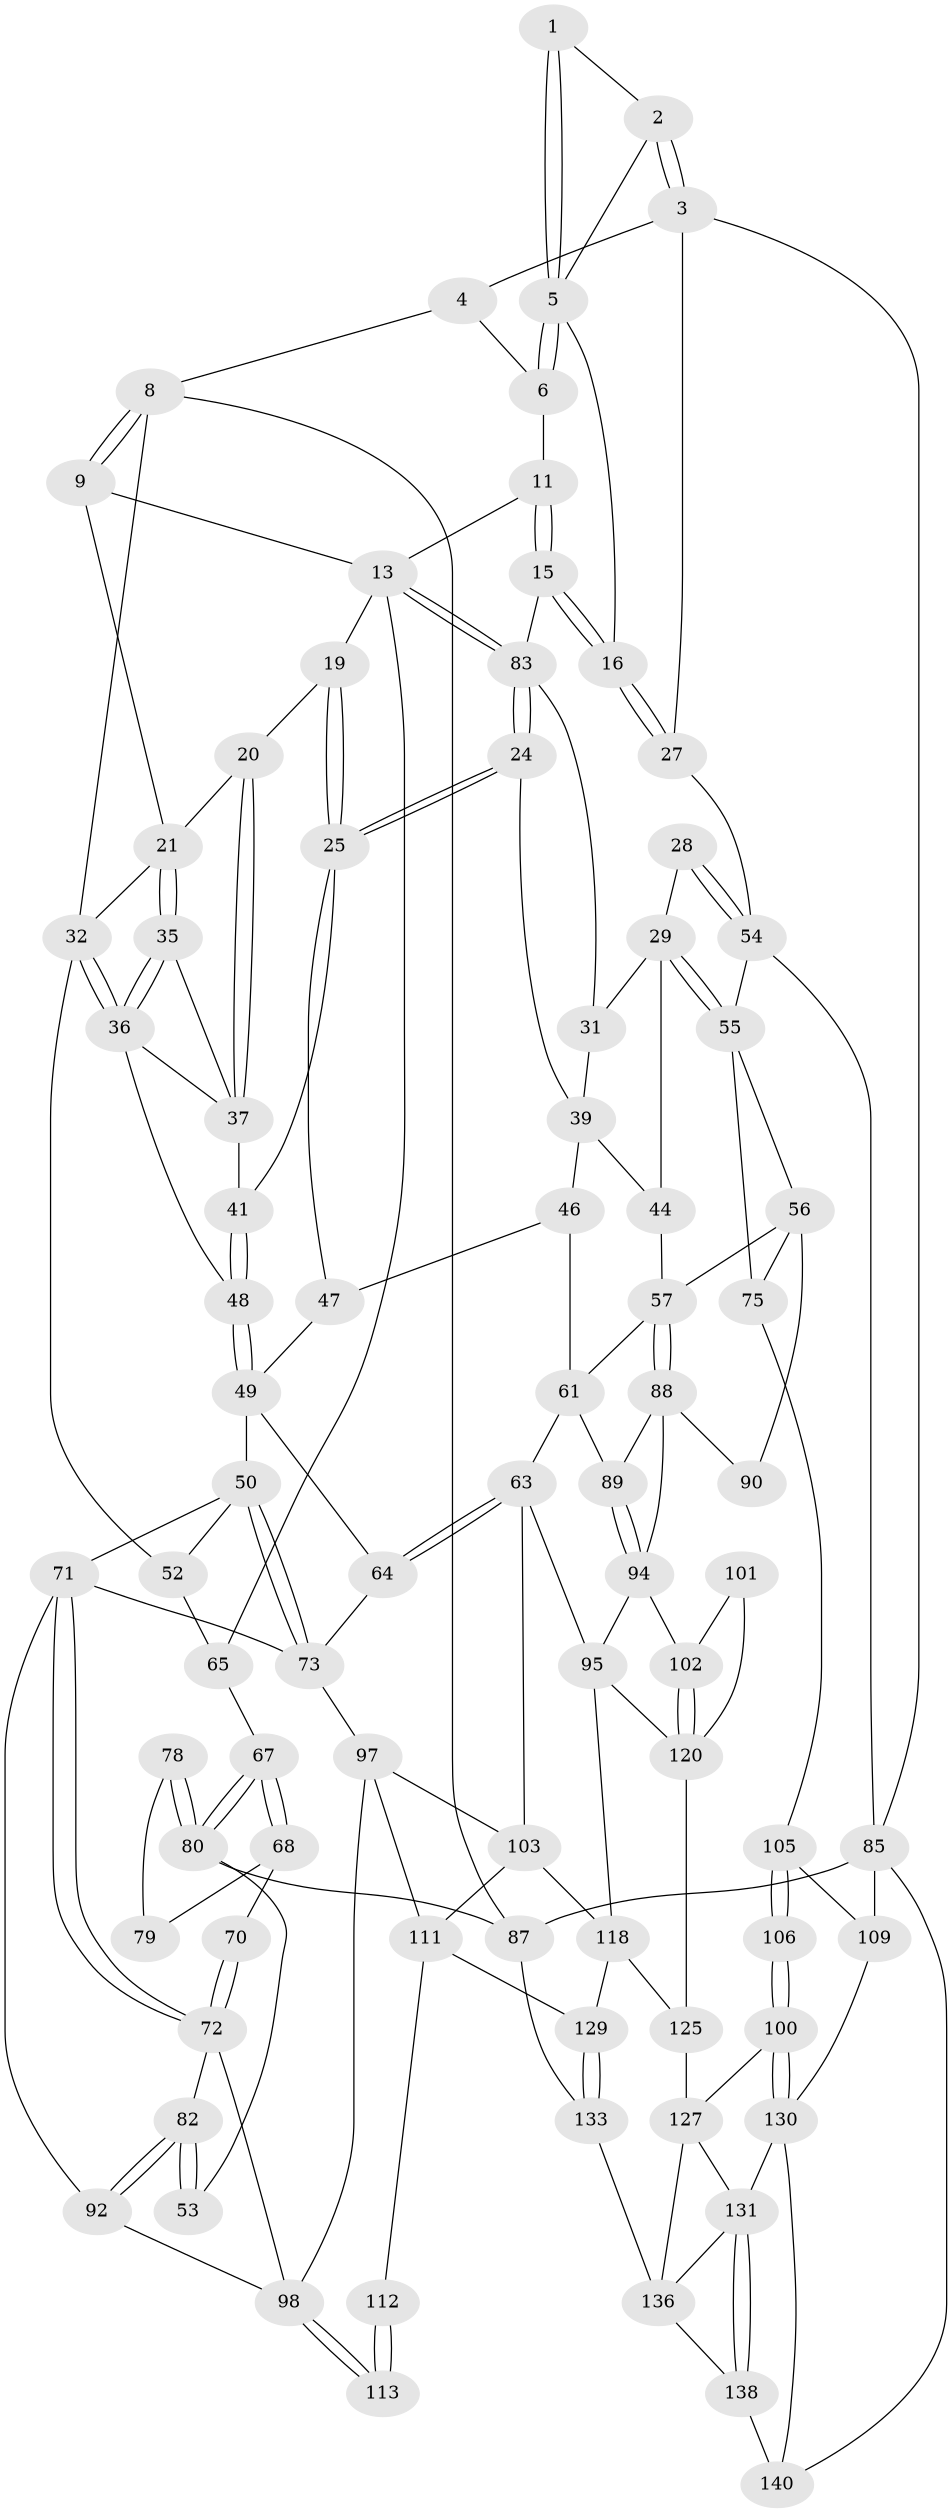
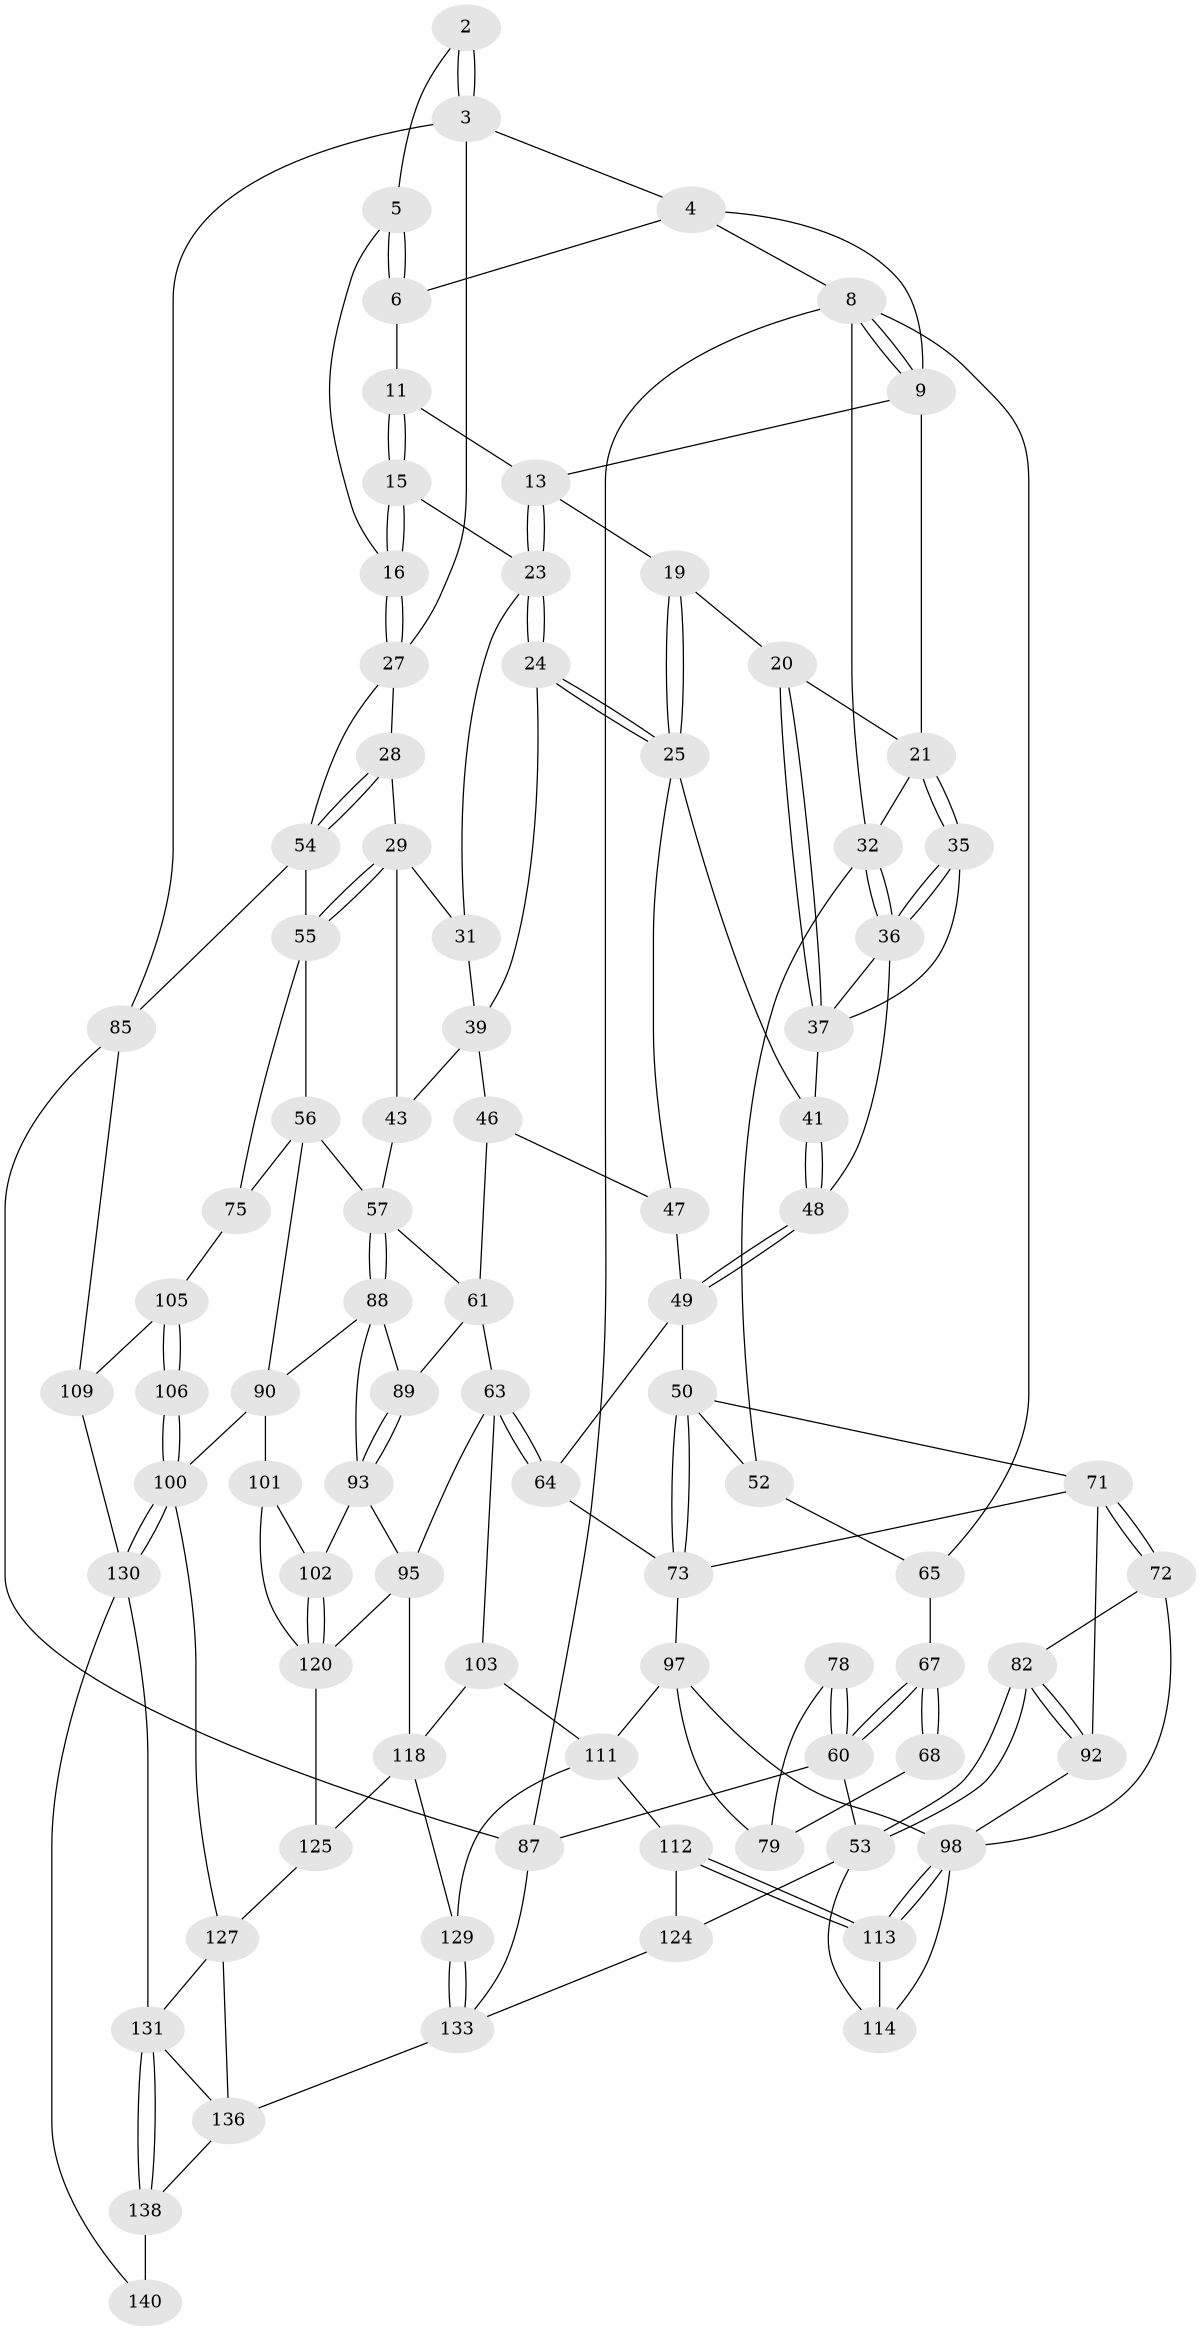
(554, 28) -> none
none -> (861, 249)
(522, 665) -> (536, 574)
none -> (392, 710)
(404, 1137) -> (1029, 912)
(661, 1211) -> (397, 1120)
none -> (218, 1438)
none -> (265, 1438)
(640, 1575) -> (359, 1484)
(446, 1802) -> (698, 1767)
(193, 1848) -> (839, 1757)
(236, 1939) -> none
none -> (676, 1939)
none -> (880, 2030)
(947, 2193) -> none
